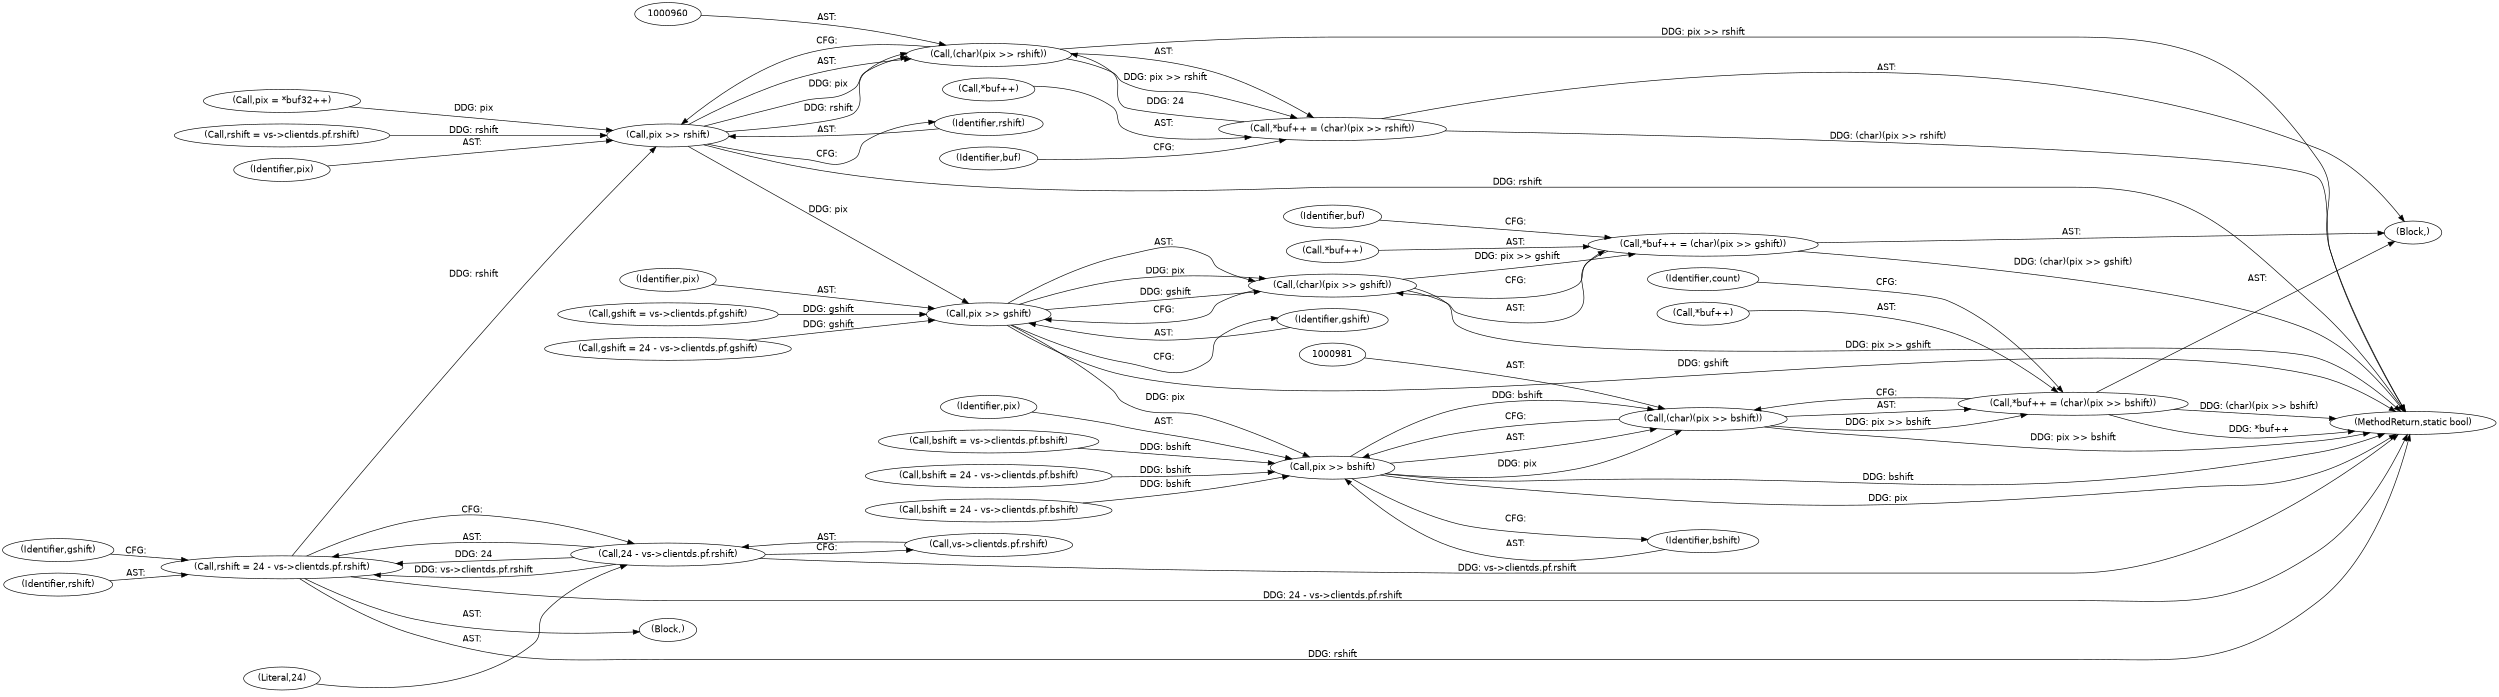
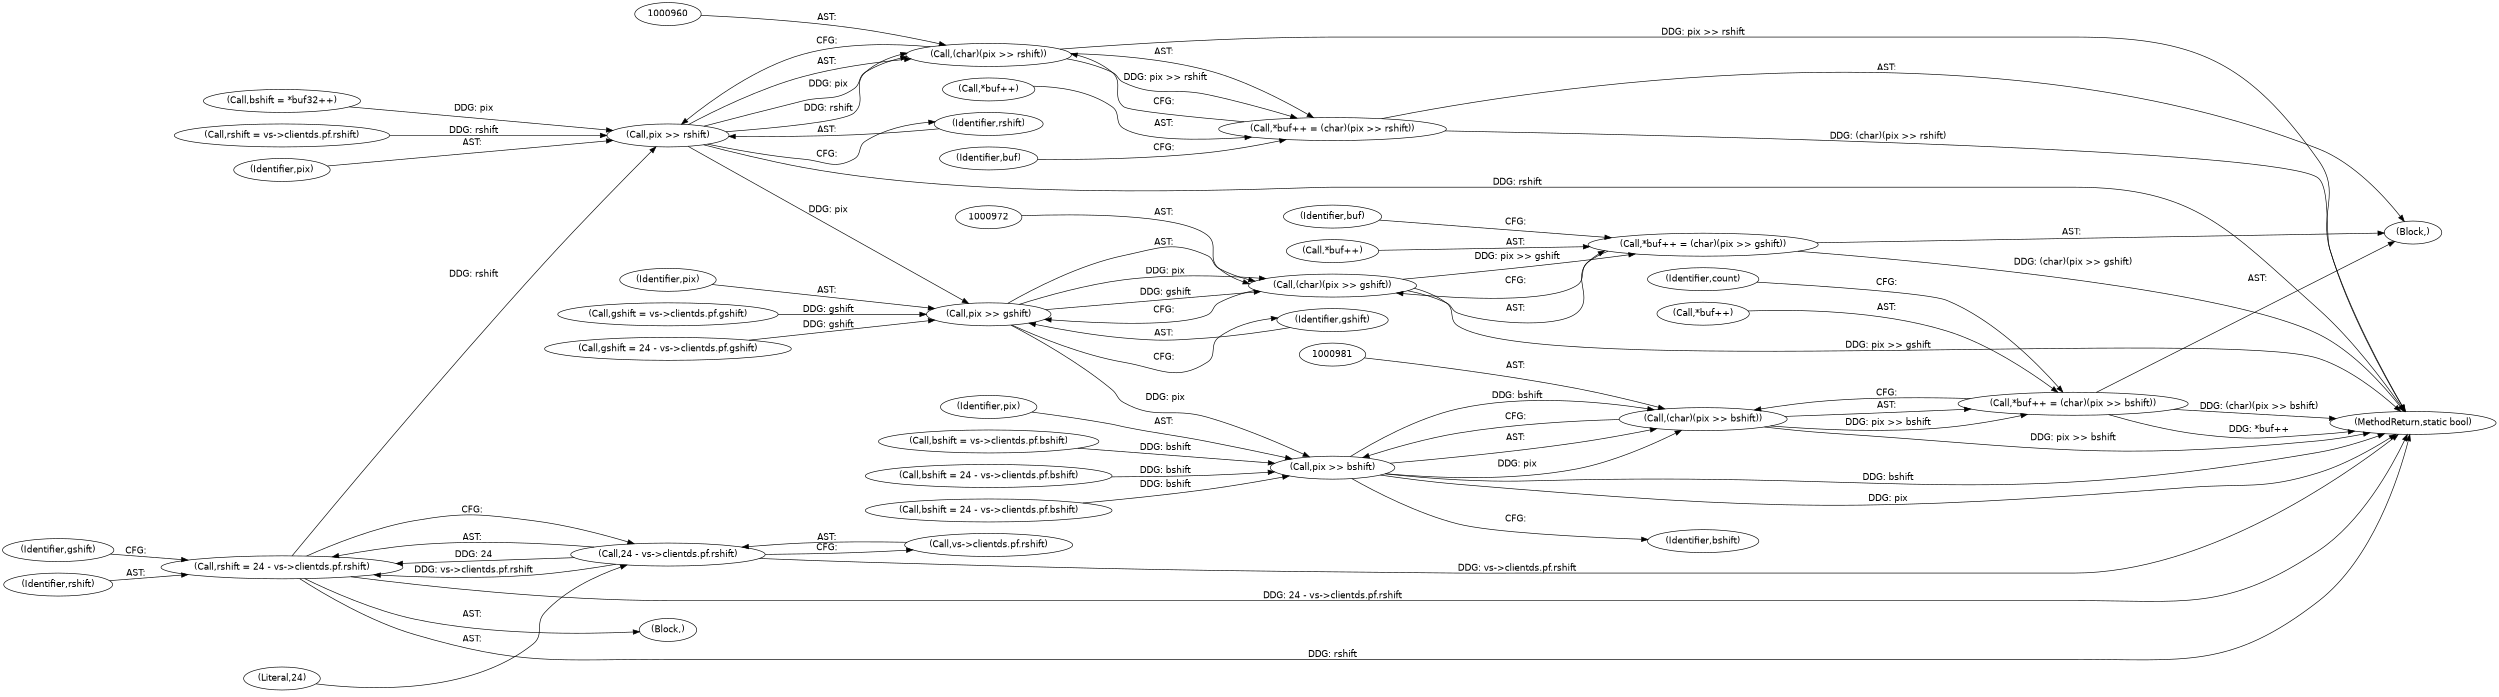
(282, 101) -> (282, 101)
(1165, 102) -> (1165, 102)
none -> (989, 217)
(1697, 375) -> none
(1498, 557) -> none
